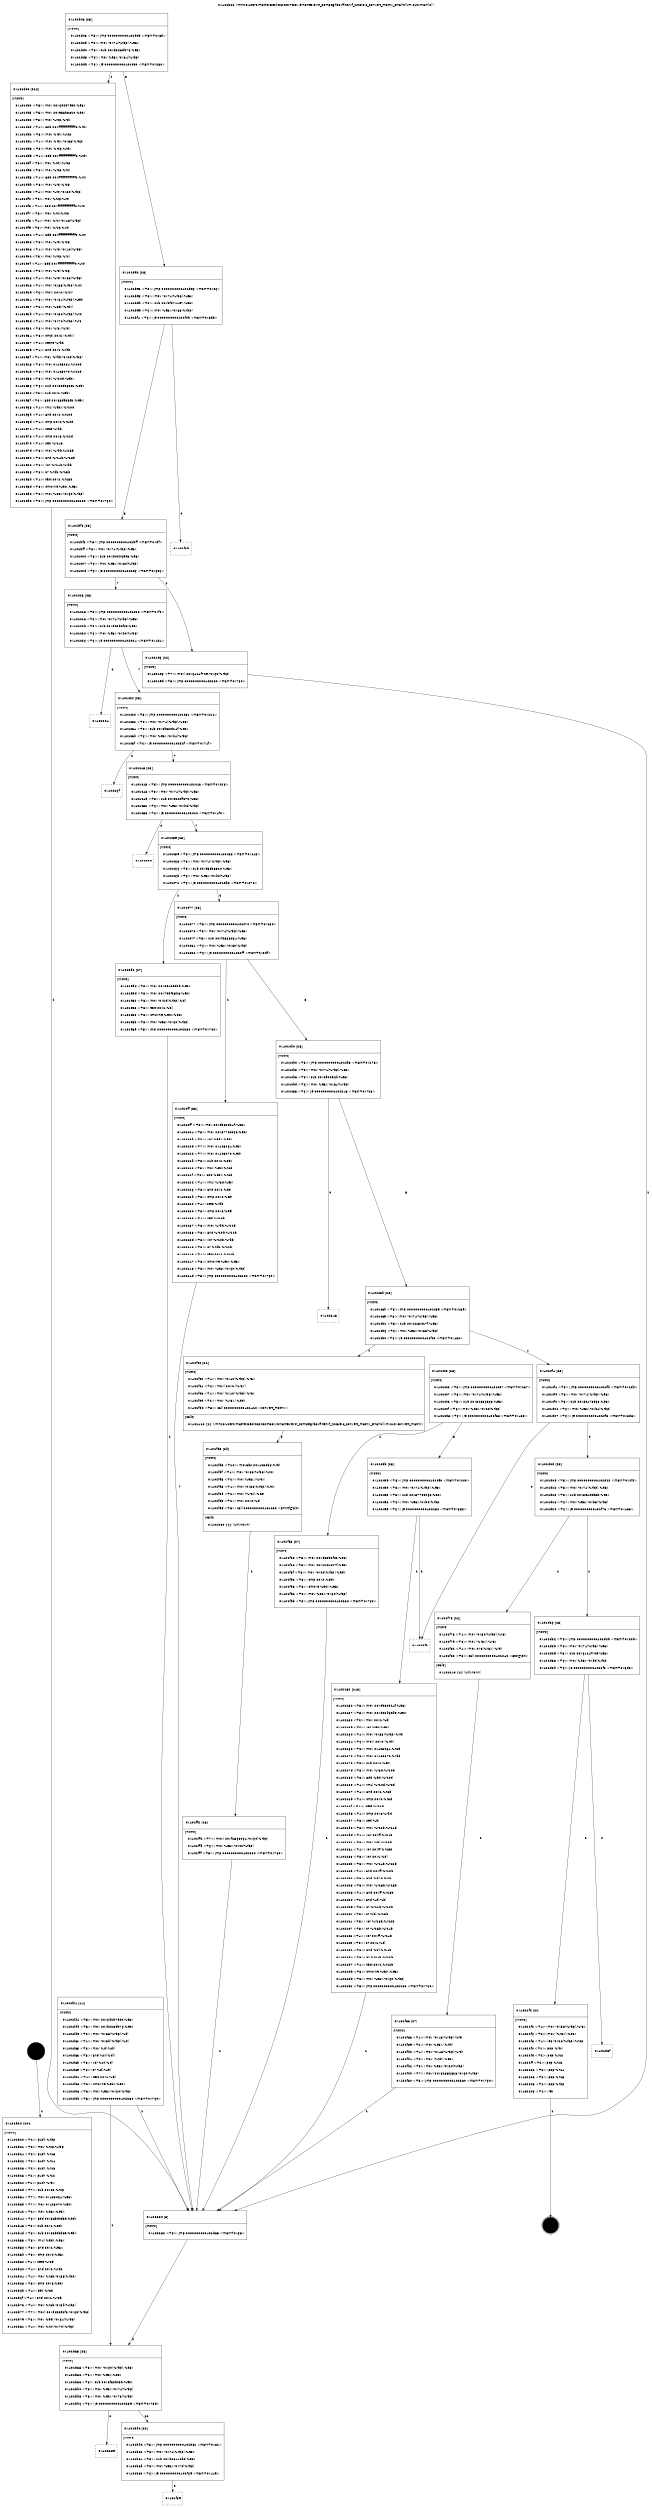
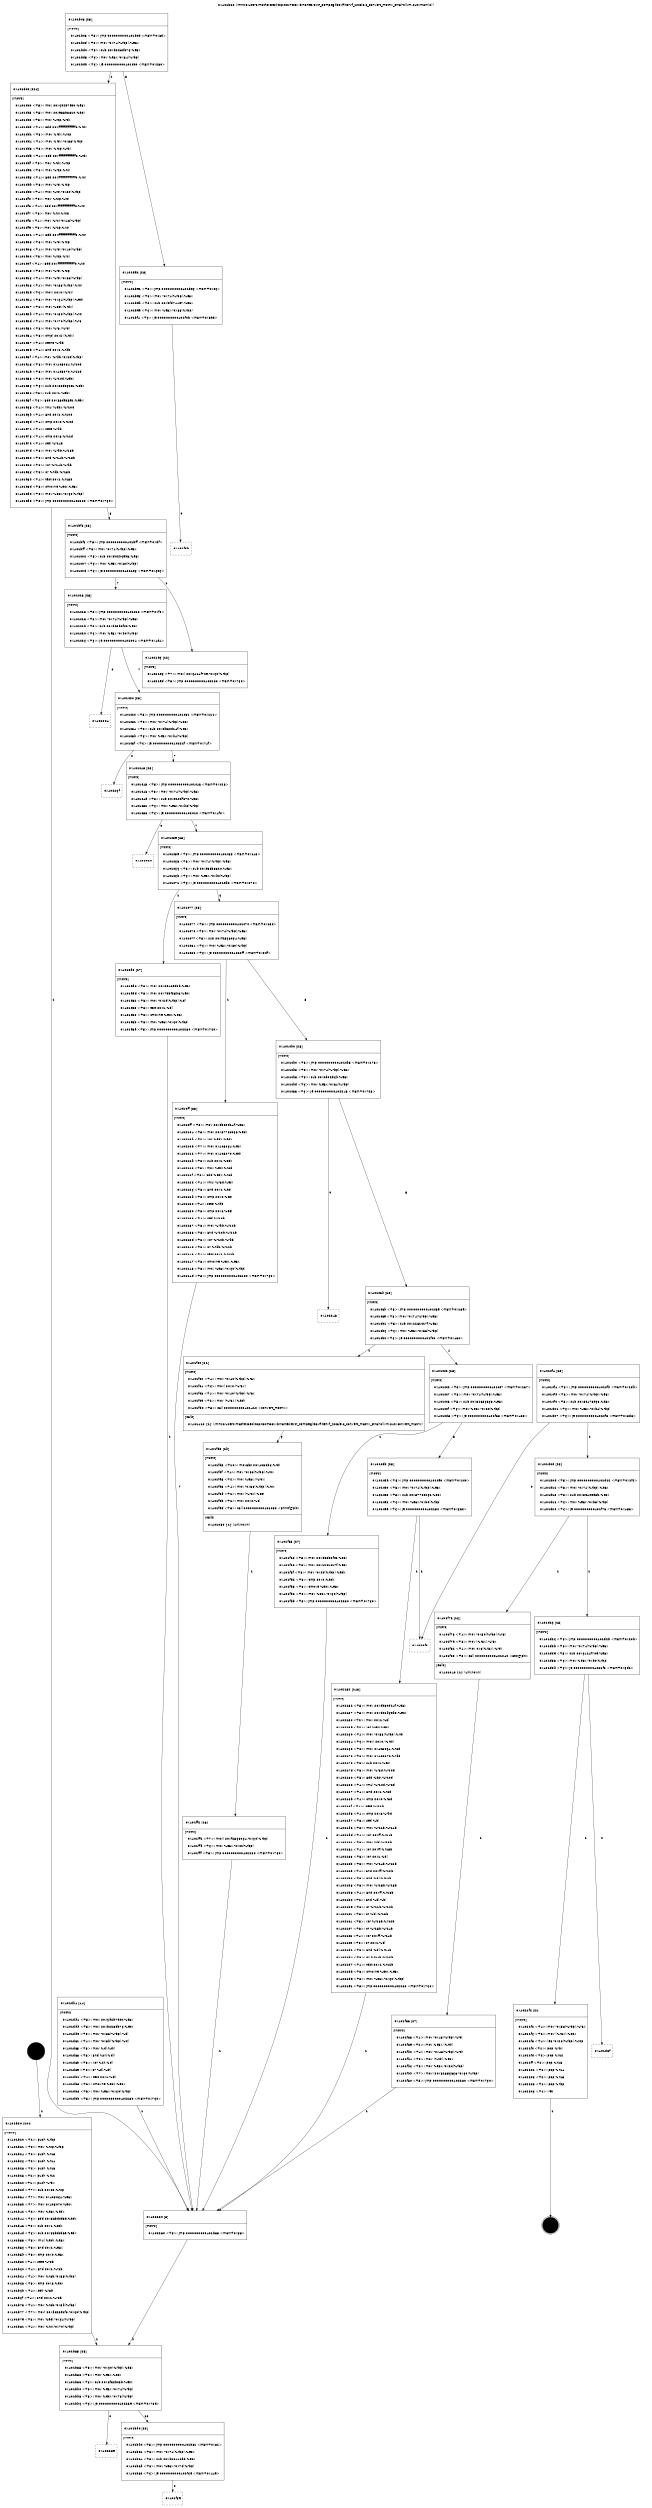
(143, 421) -> (108, 513)
(509, 1345) -> (448, 1354)
(646, 1428) -> none
(111, 2224) -> (94, 2338)
